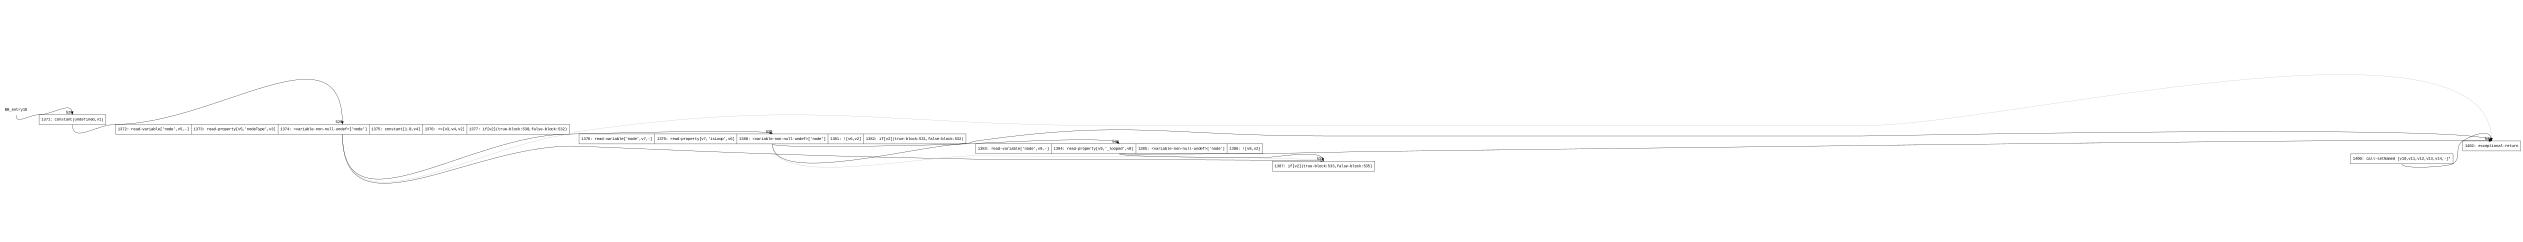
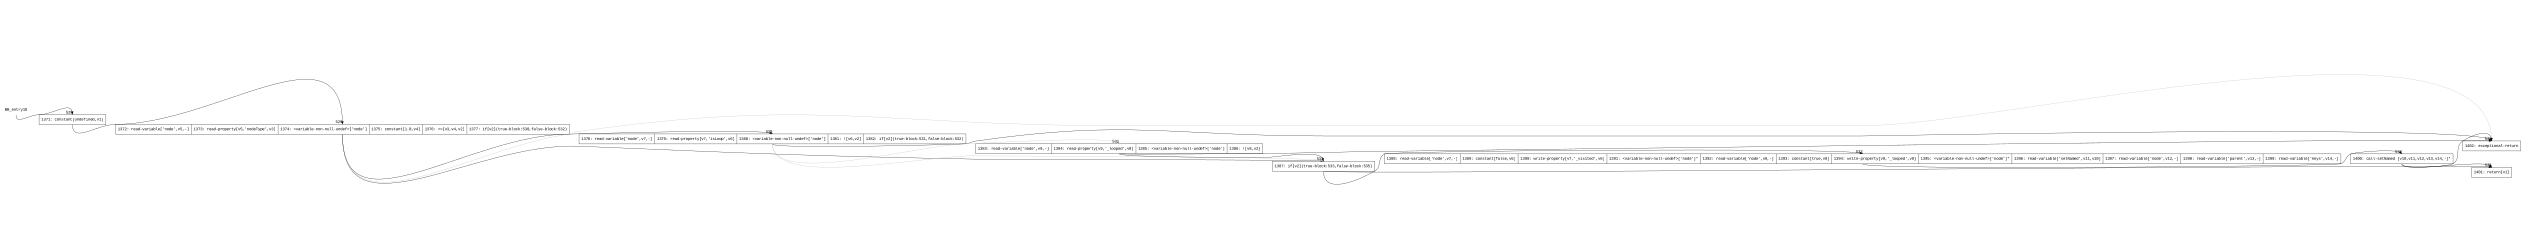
(940, 146) -> (940, 146)
none -> (1863, 159)
none -> (2492, 172)
